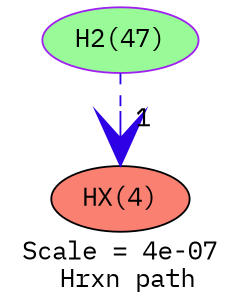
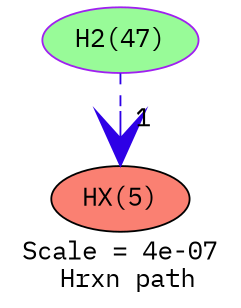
(120, 199) -> (120, 199)
